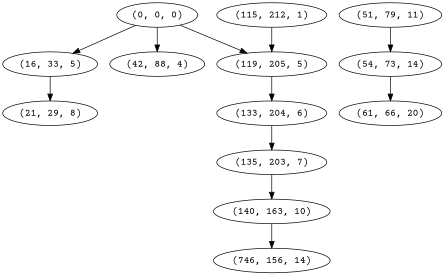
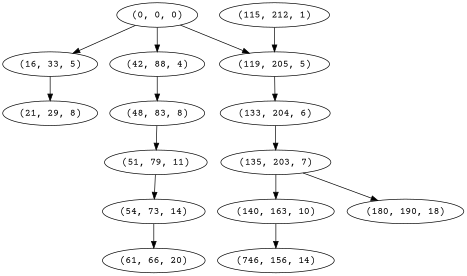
none -> (157, 113)
none -> (405, 211)
